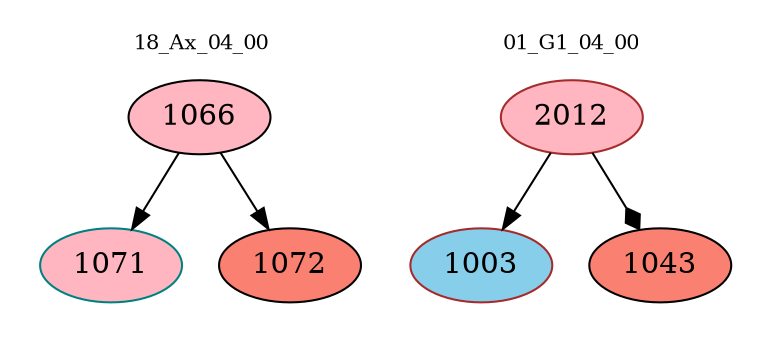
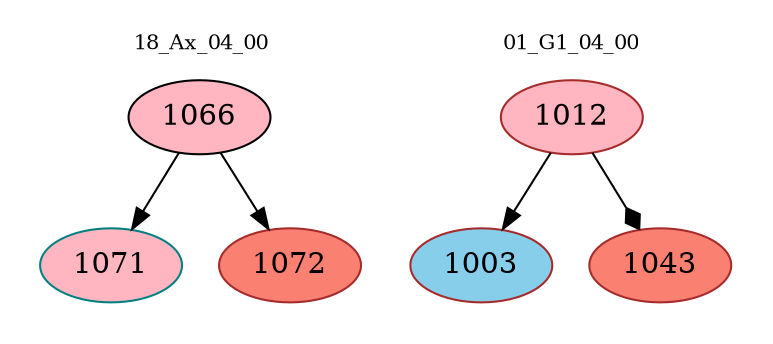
(572, 117) -> (572, 117)
(290, 265) -> (290, 265)
(660, 265) -> (660, 265)
